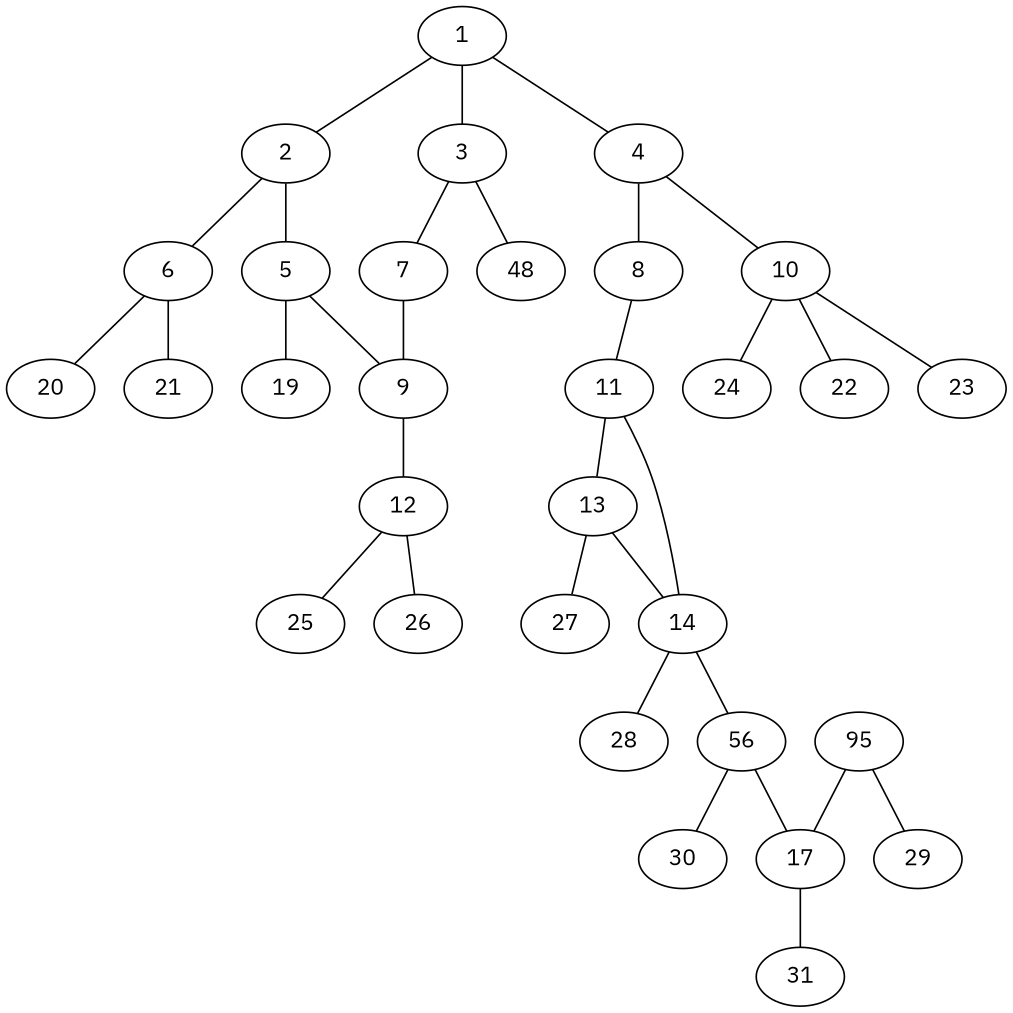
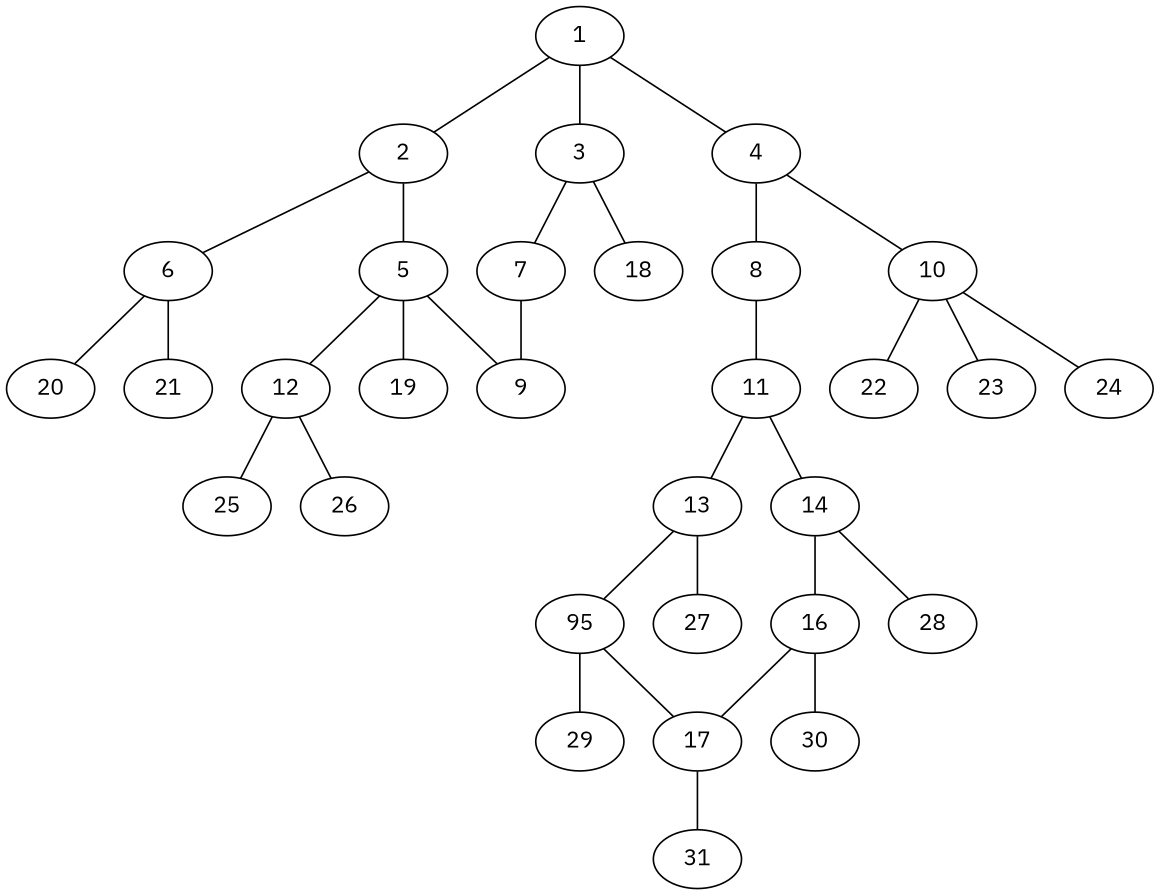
(521, 271) -> (639, 271)
(403, 448) -> (345, 330)
(638, 565) -> (639, 565)
(742, 742) -> (815, 624)
